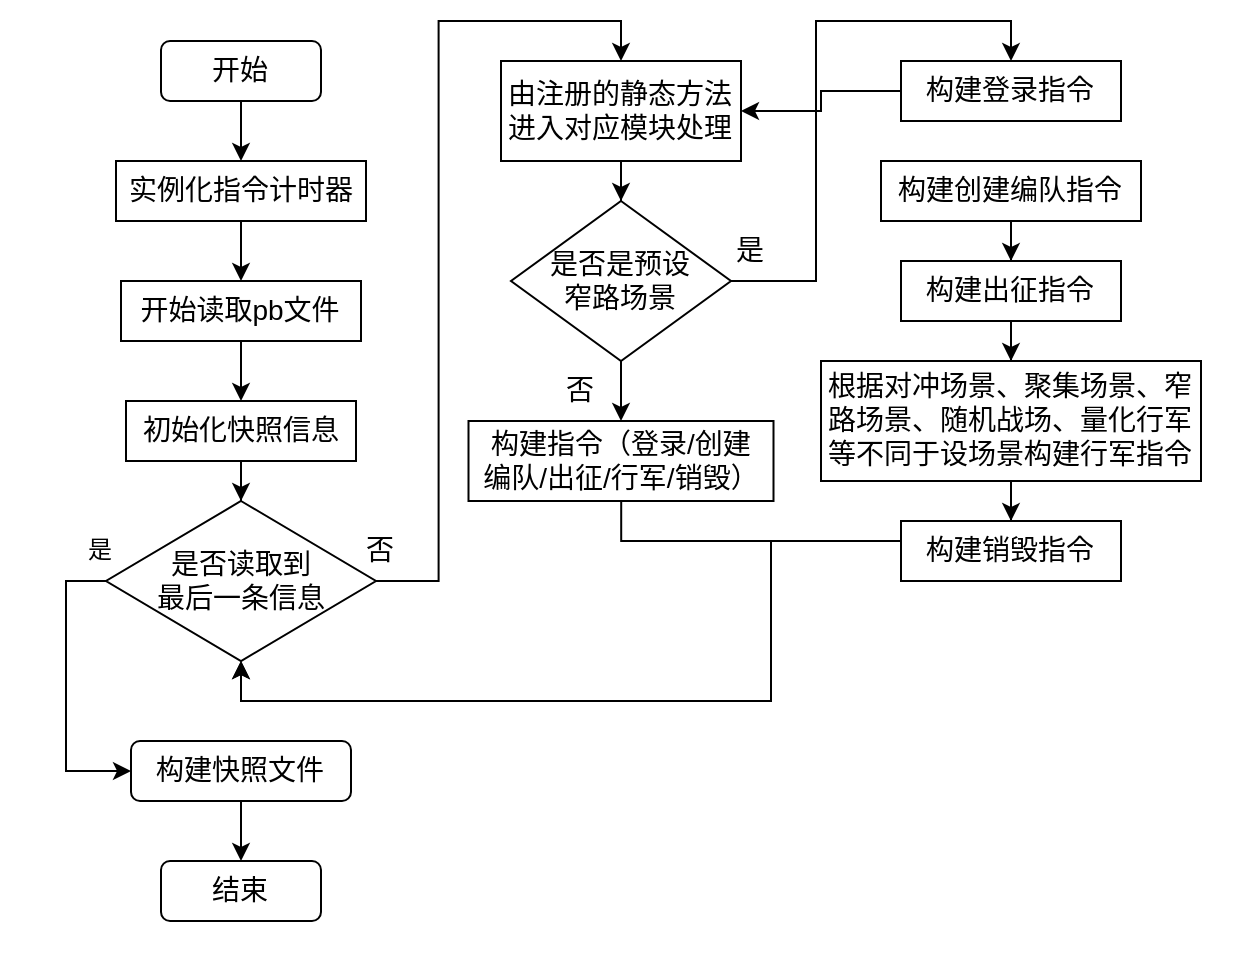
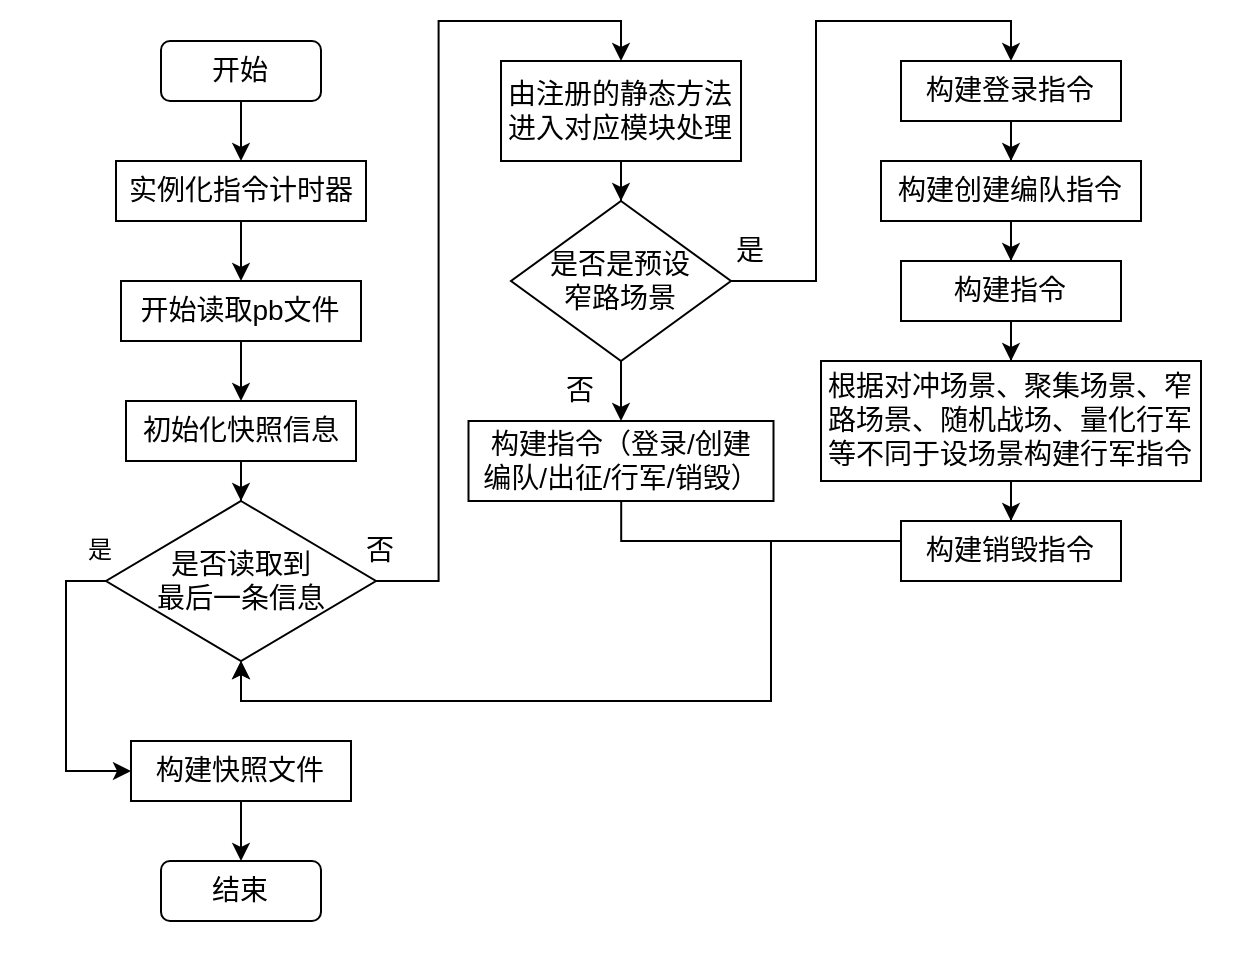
(821, 94) -> (1011, 148)
(1011, 291) -> (1011, 291)
(241, 771) -> (241, 771)
